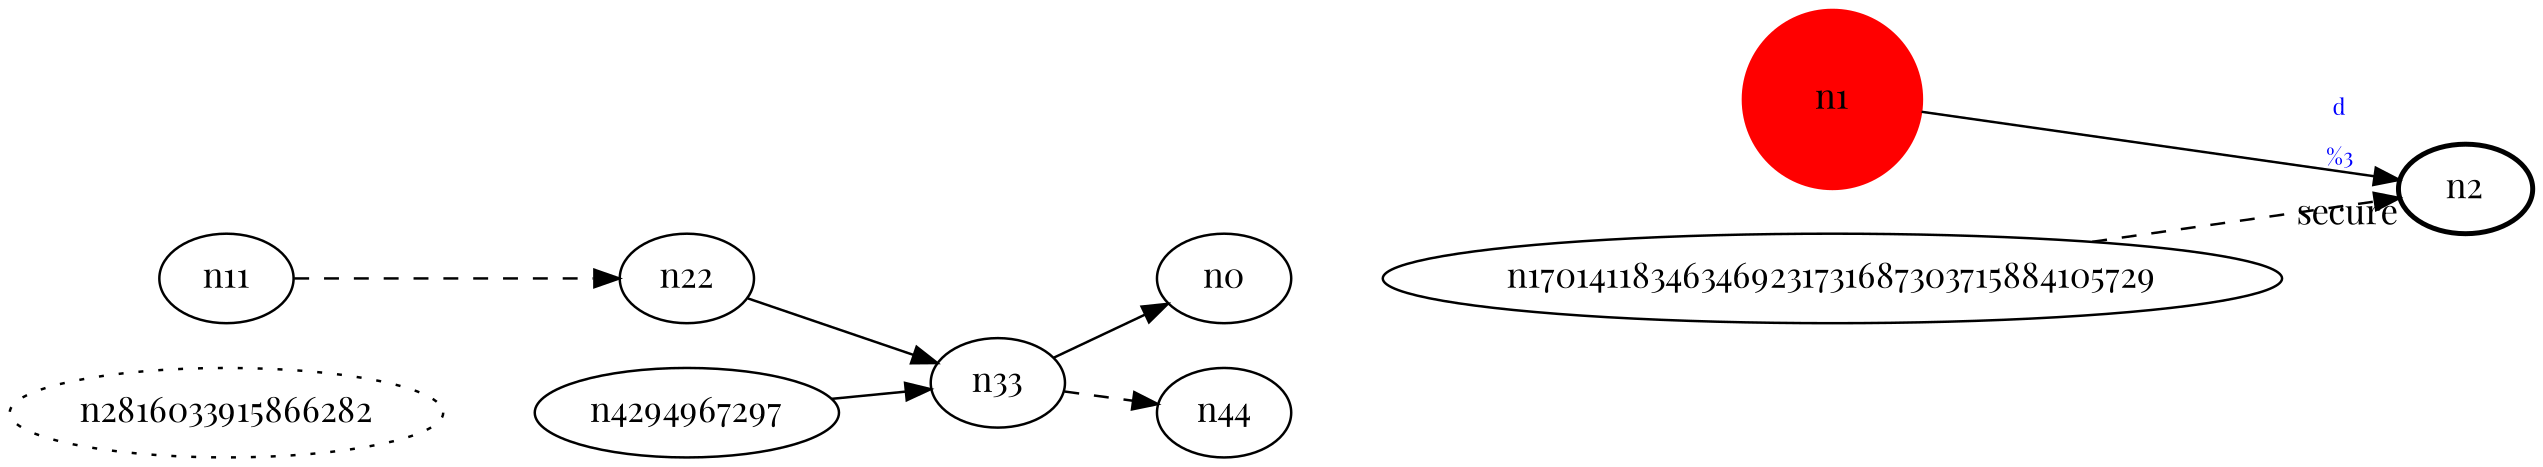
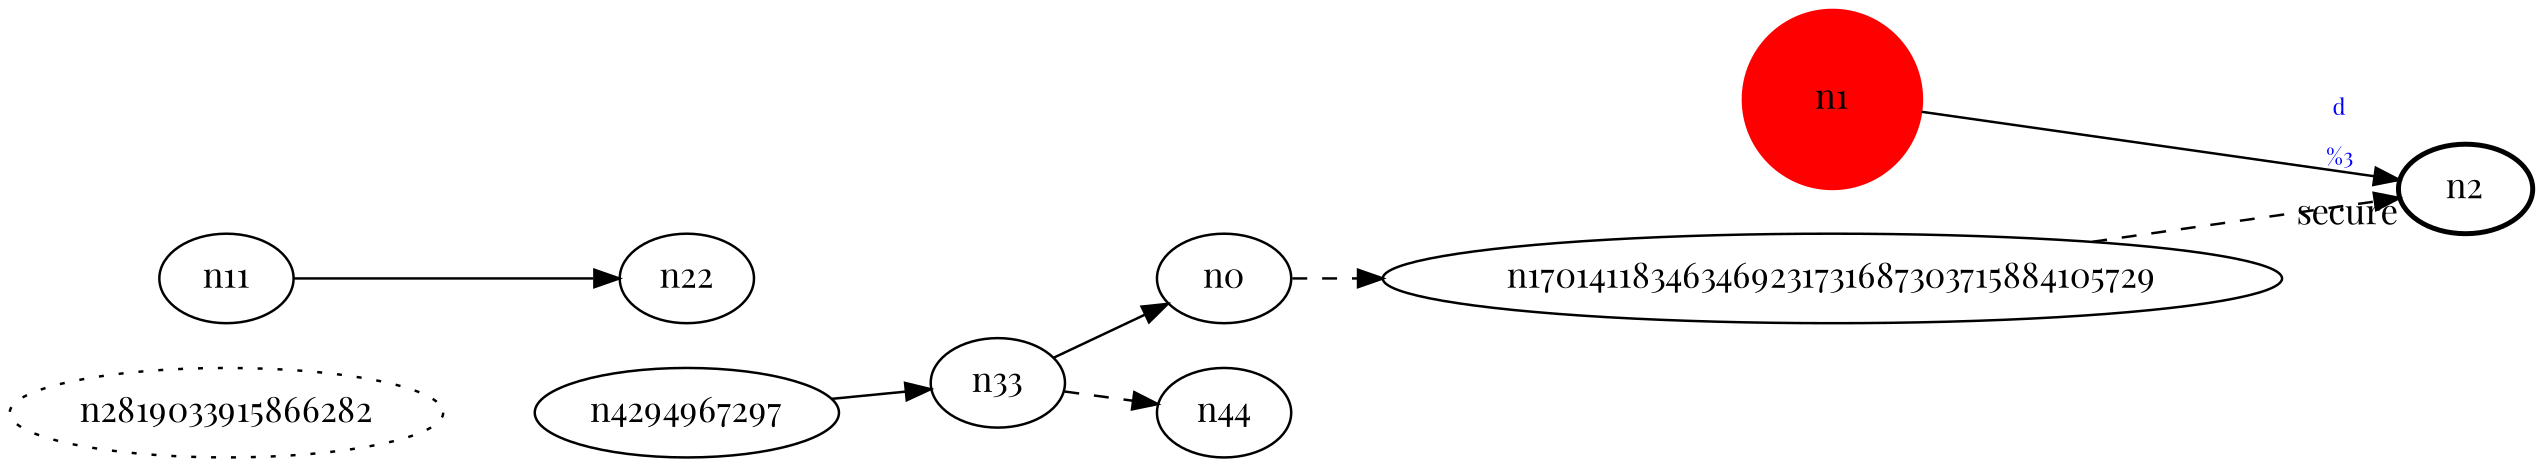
(444, 278) -> (444, 278)
none -> (1325, 278)
(831, 327) -> none
(226, 413) -> (226, 413)
